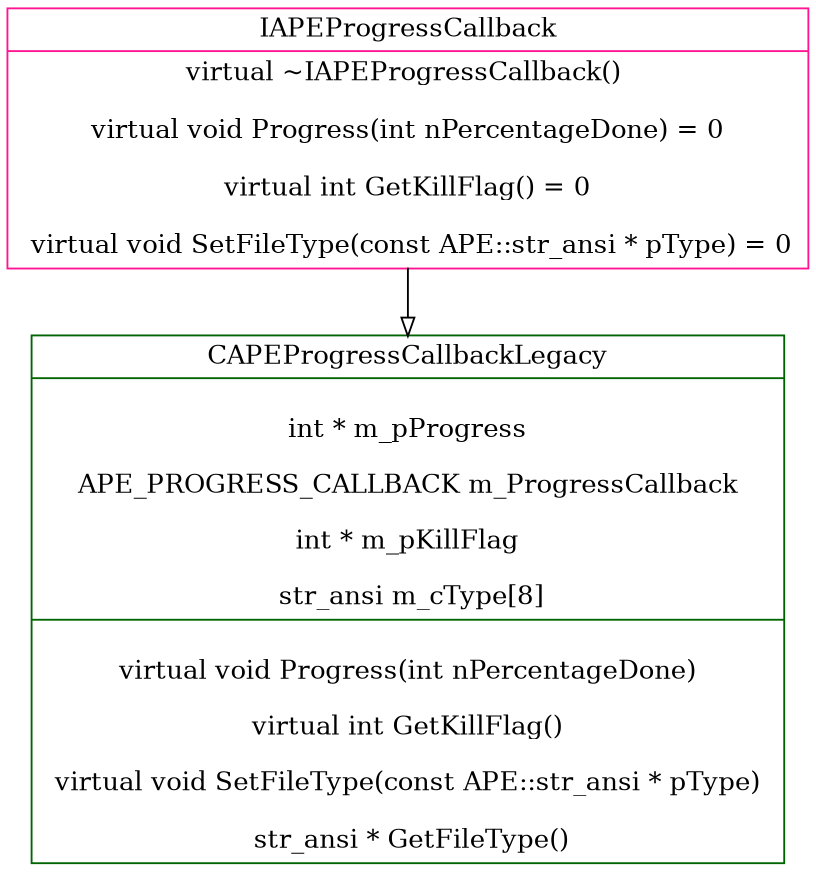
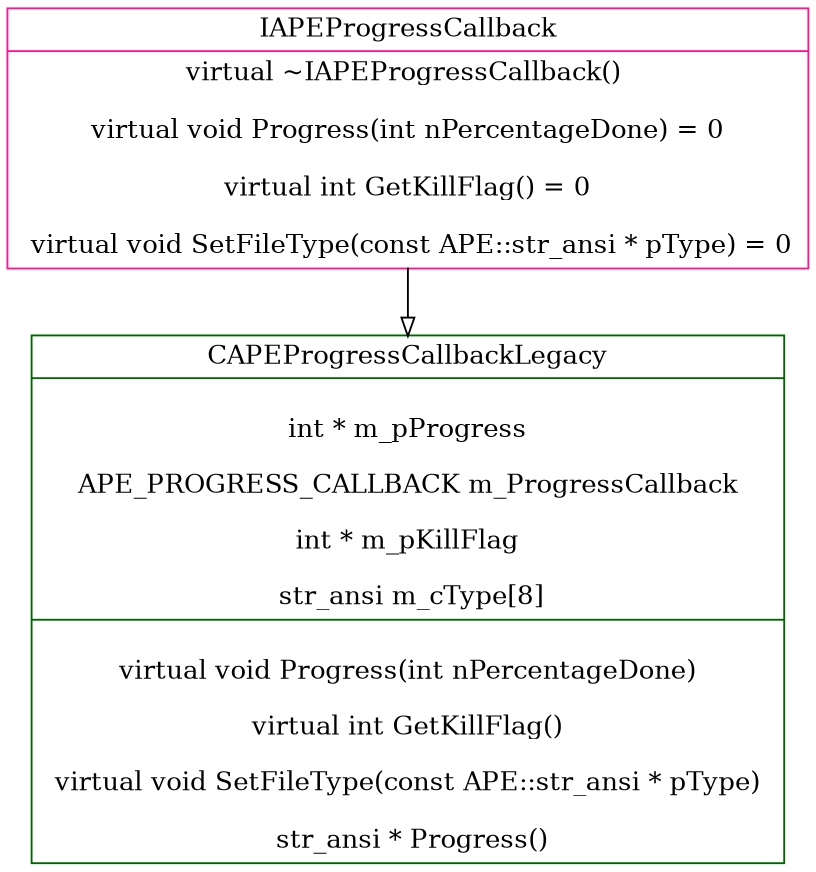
(408, 840) -> (408, 840)
